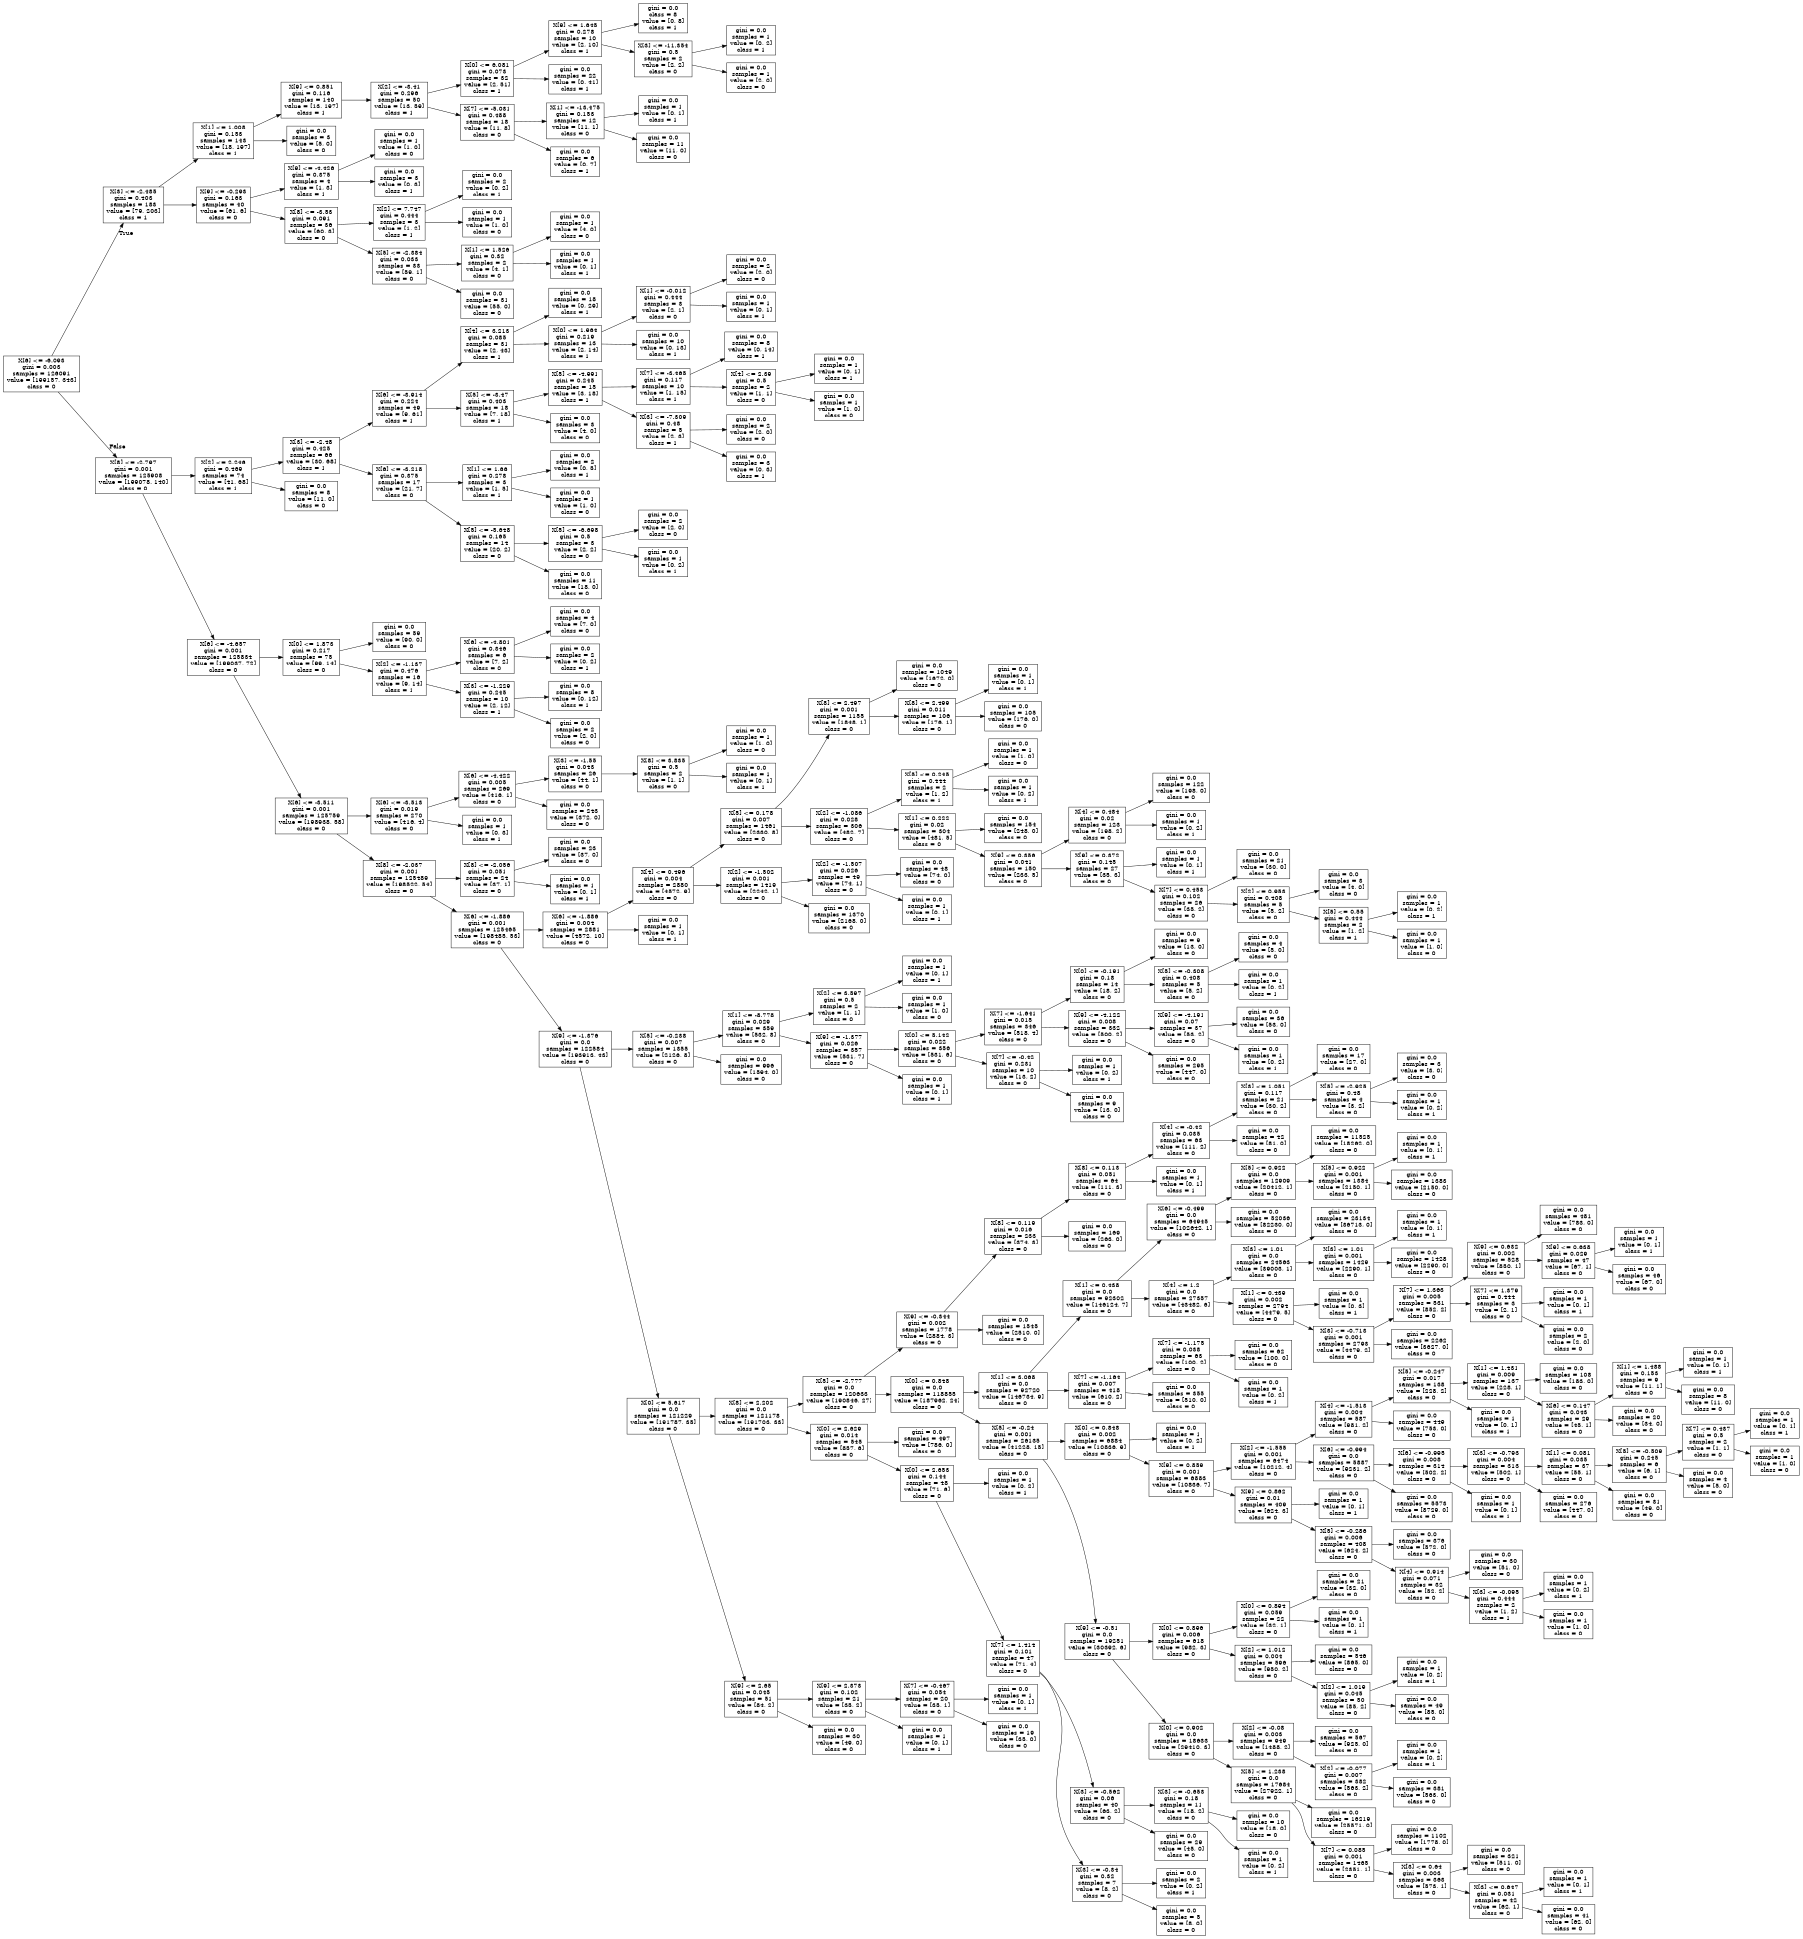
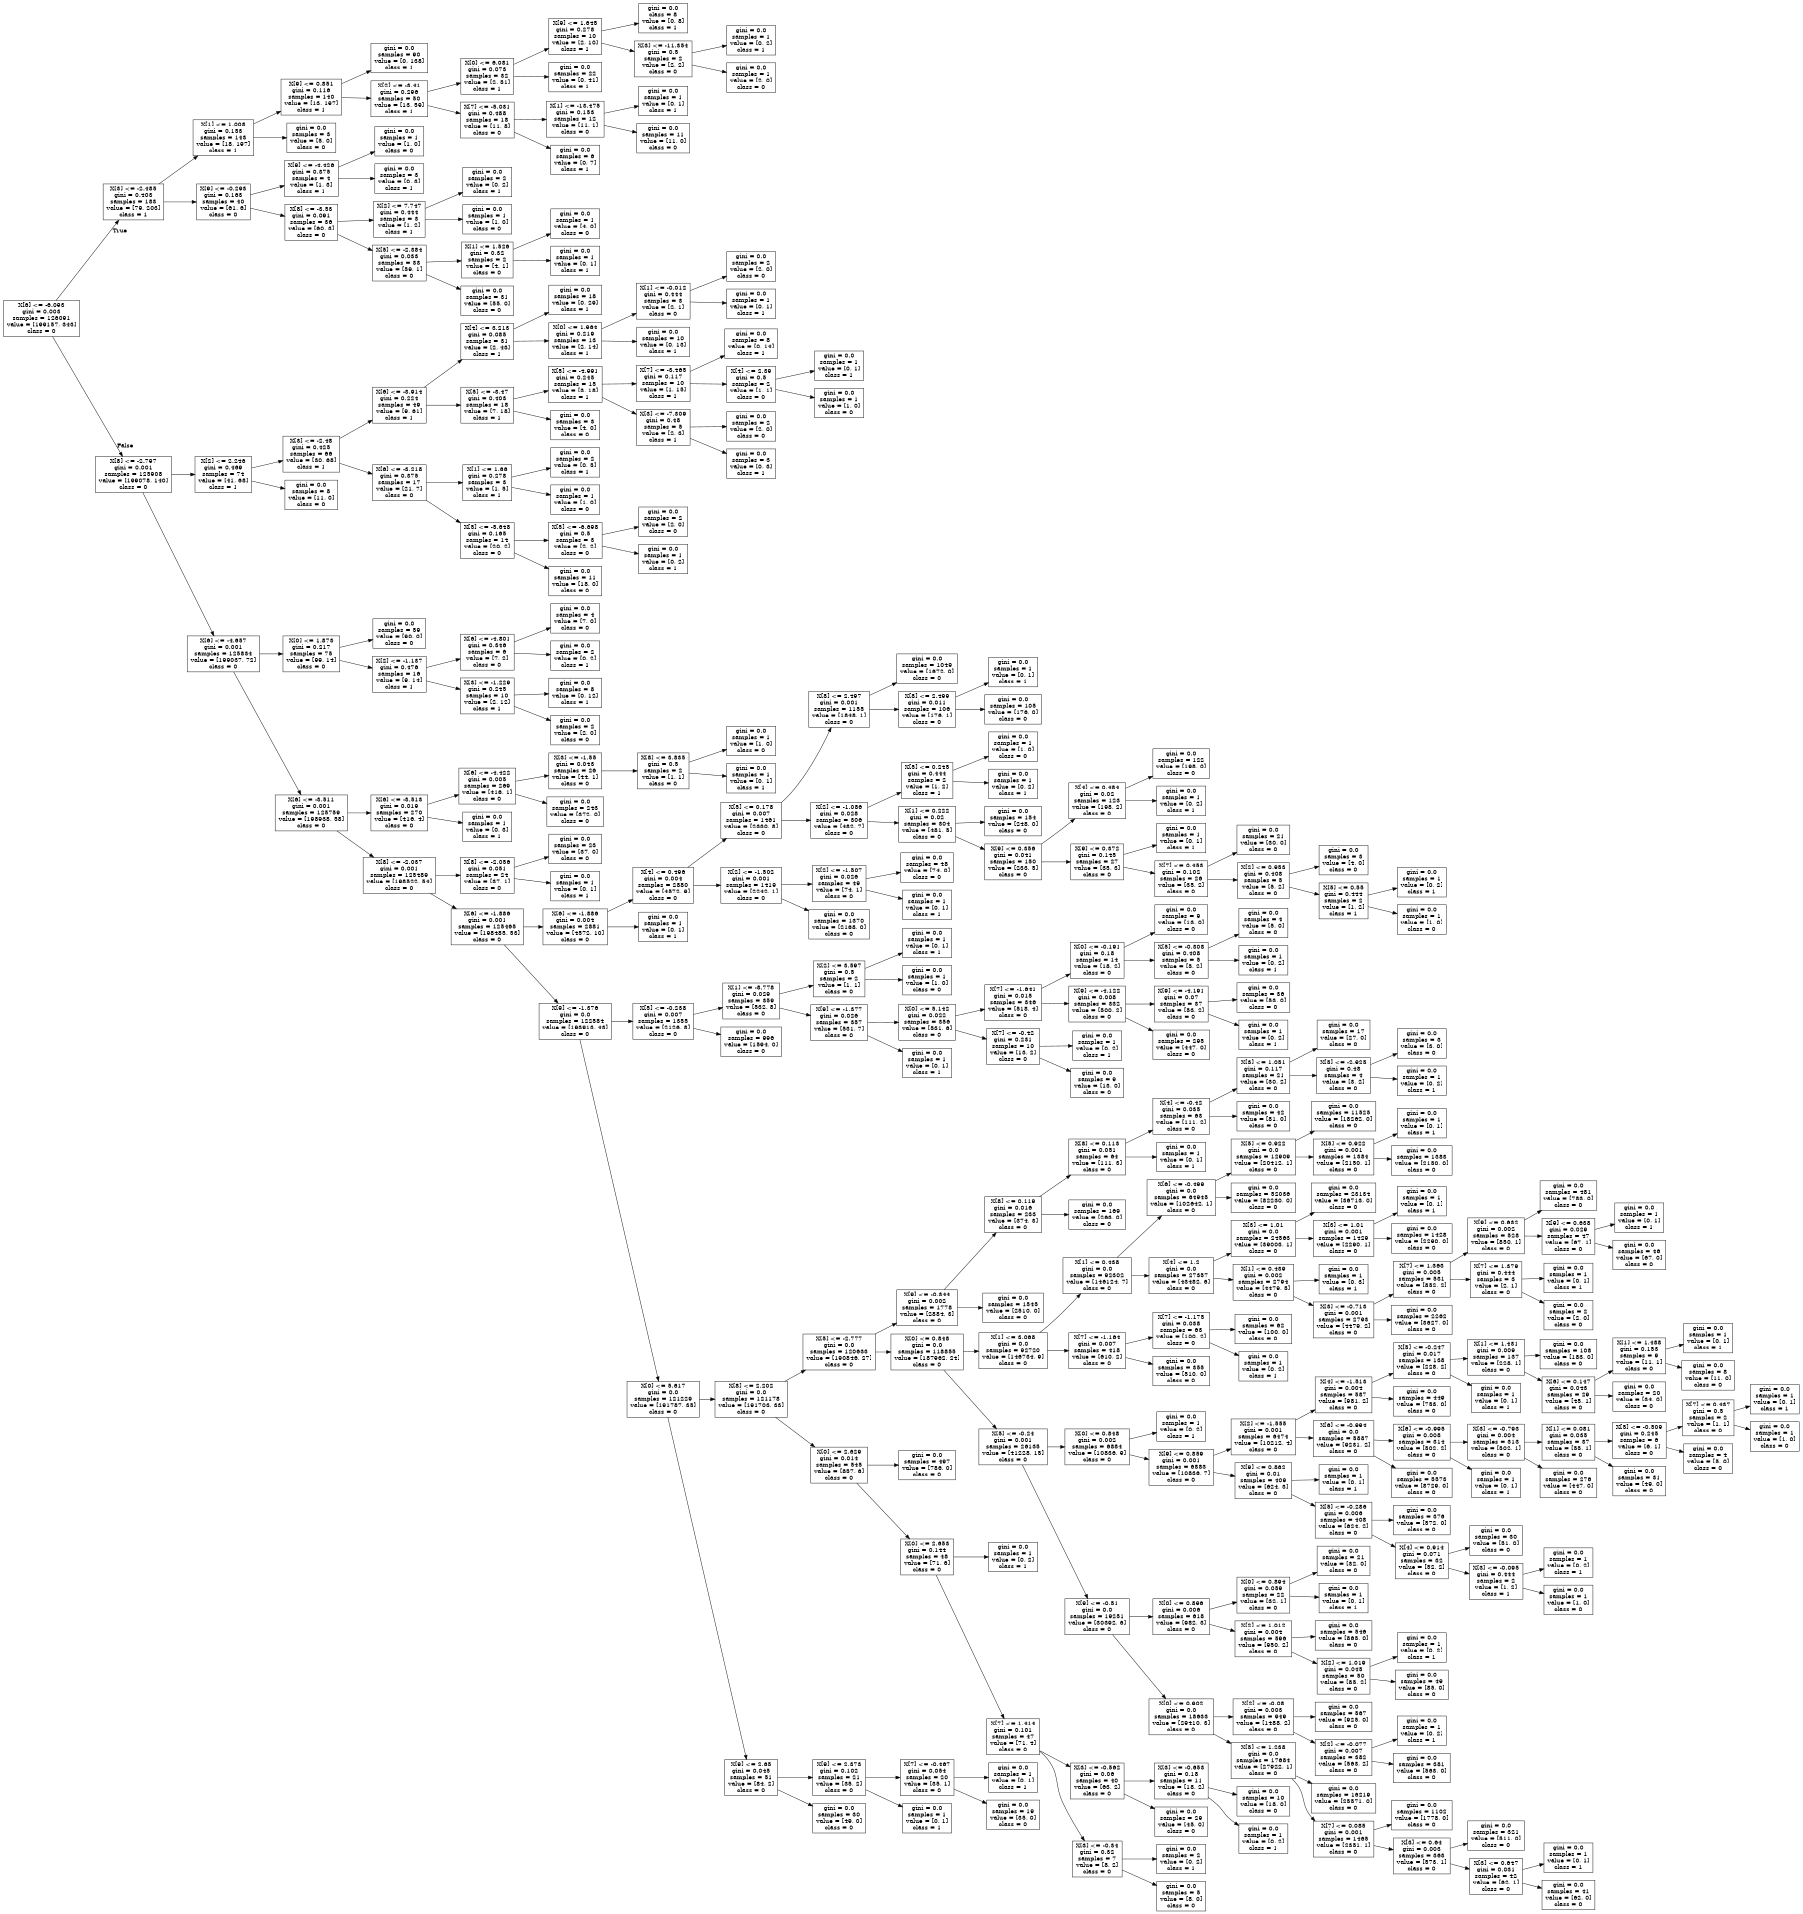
none -> (399, 58)
